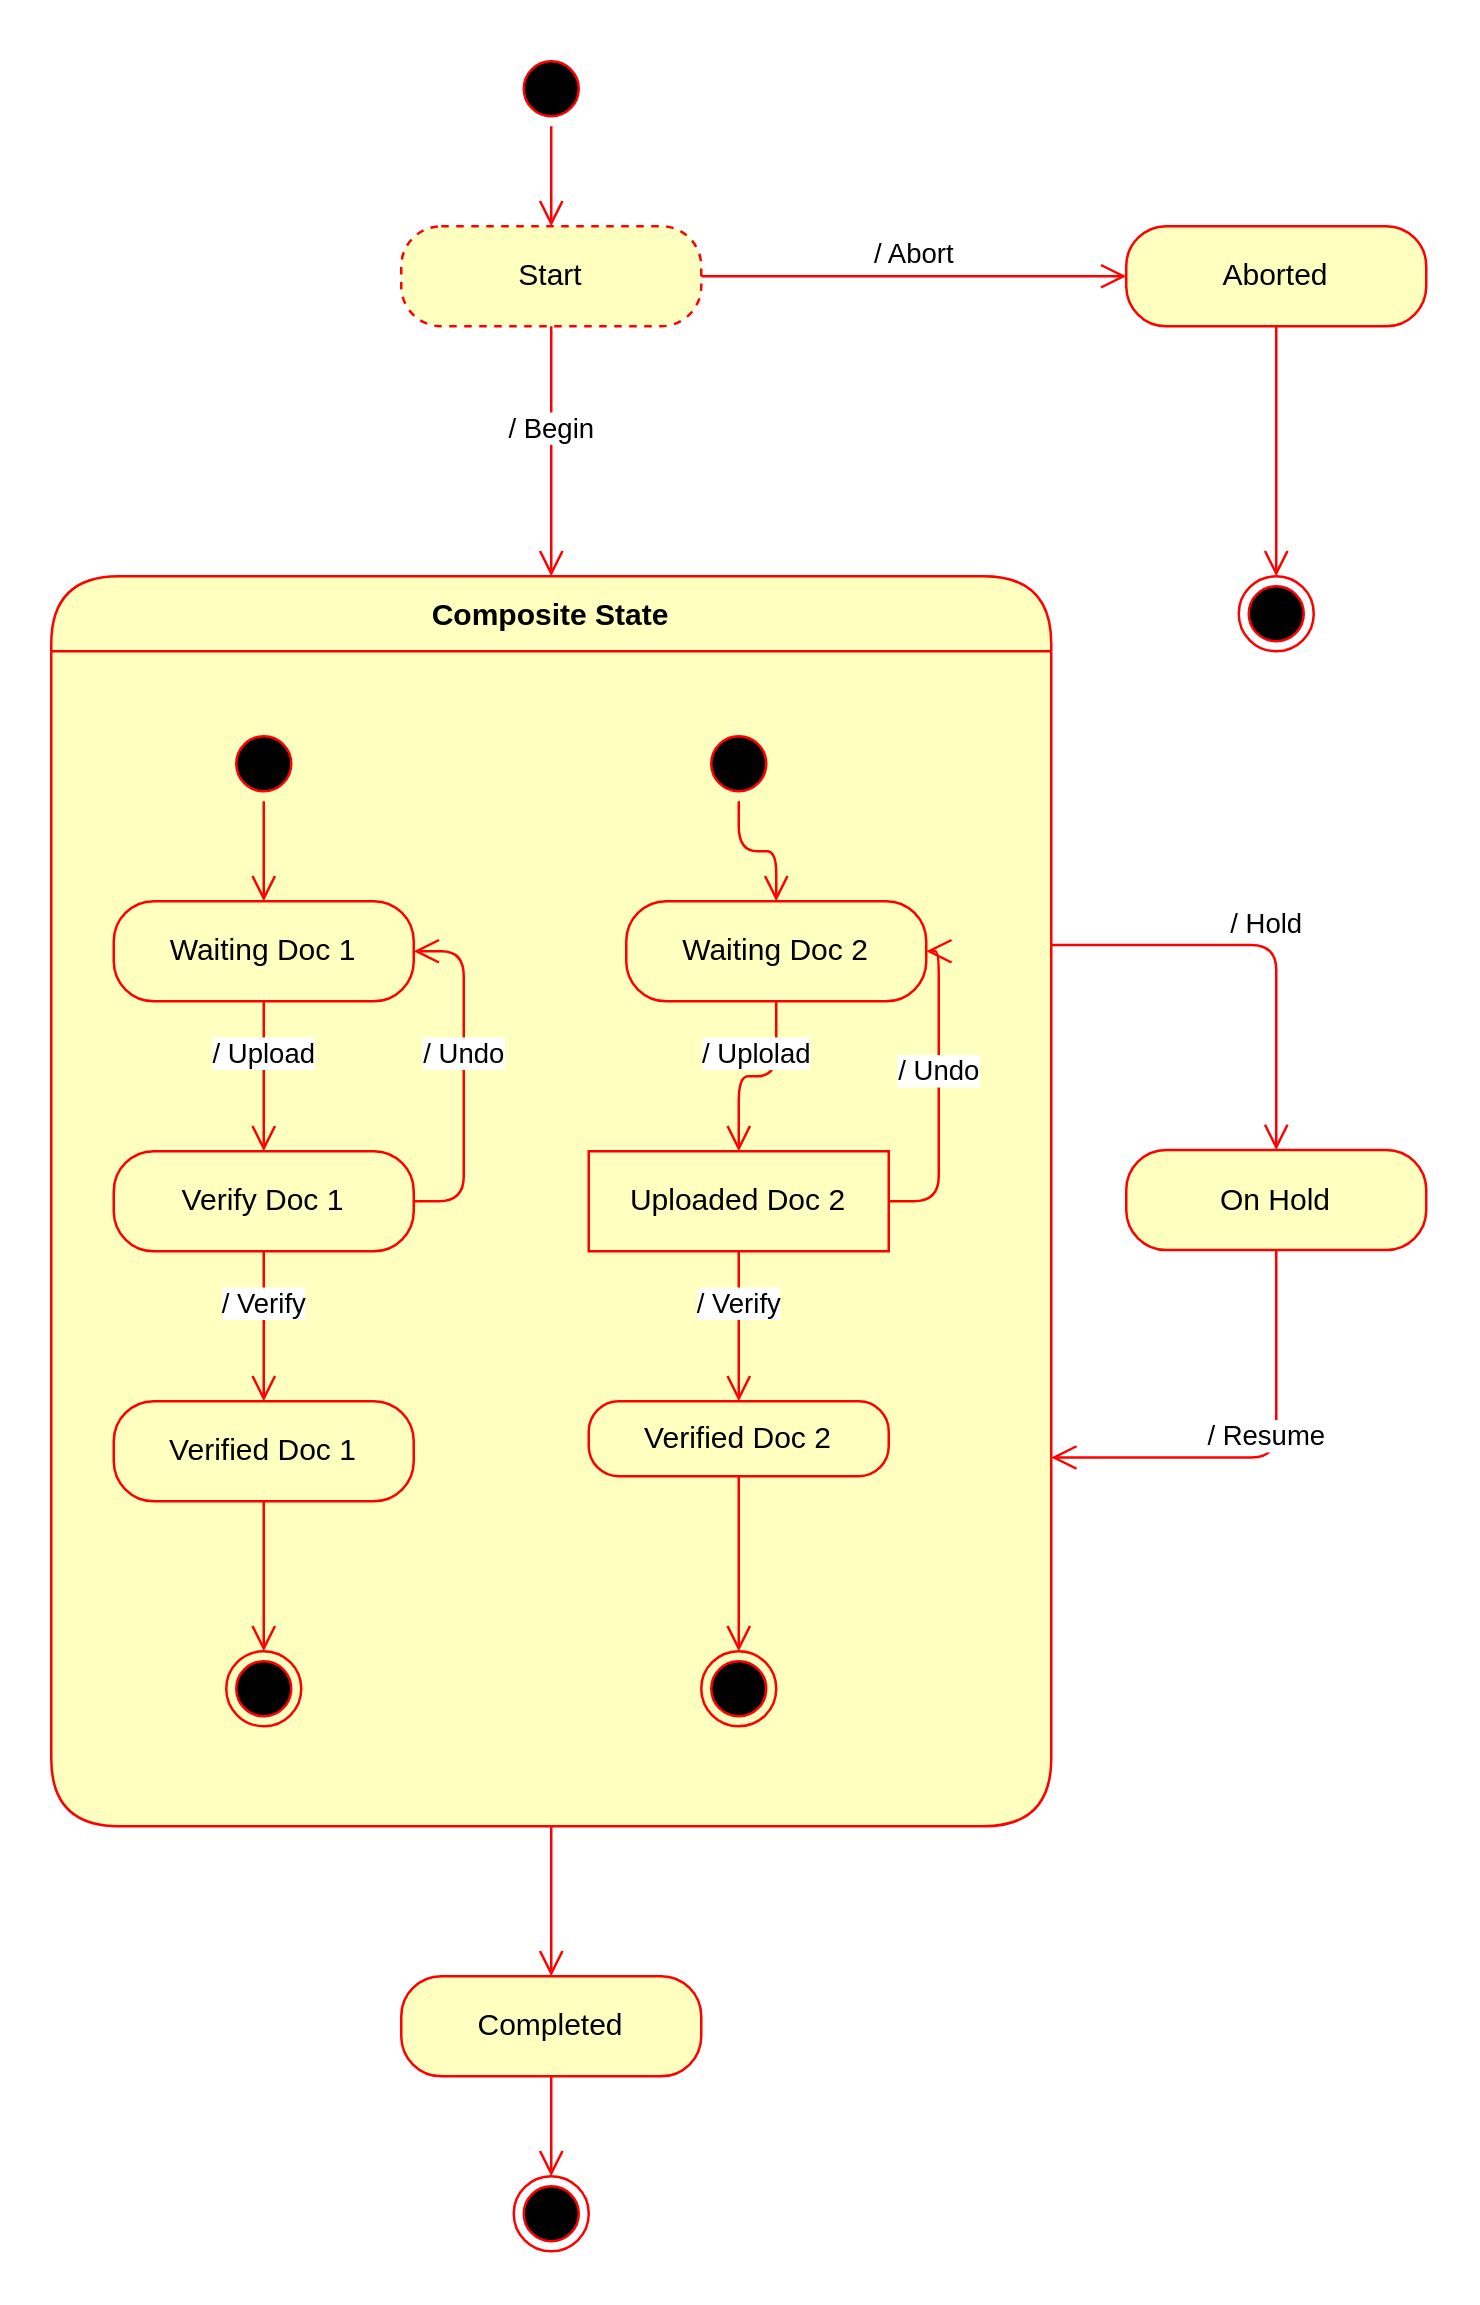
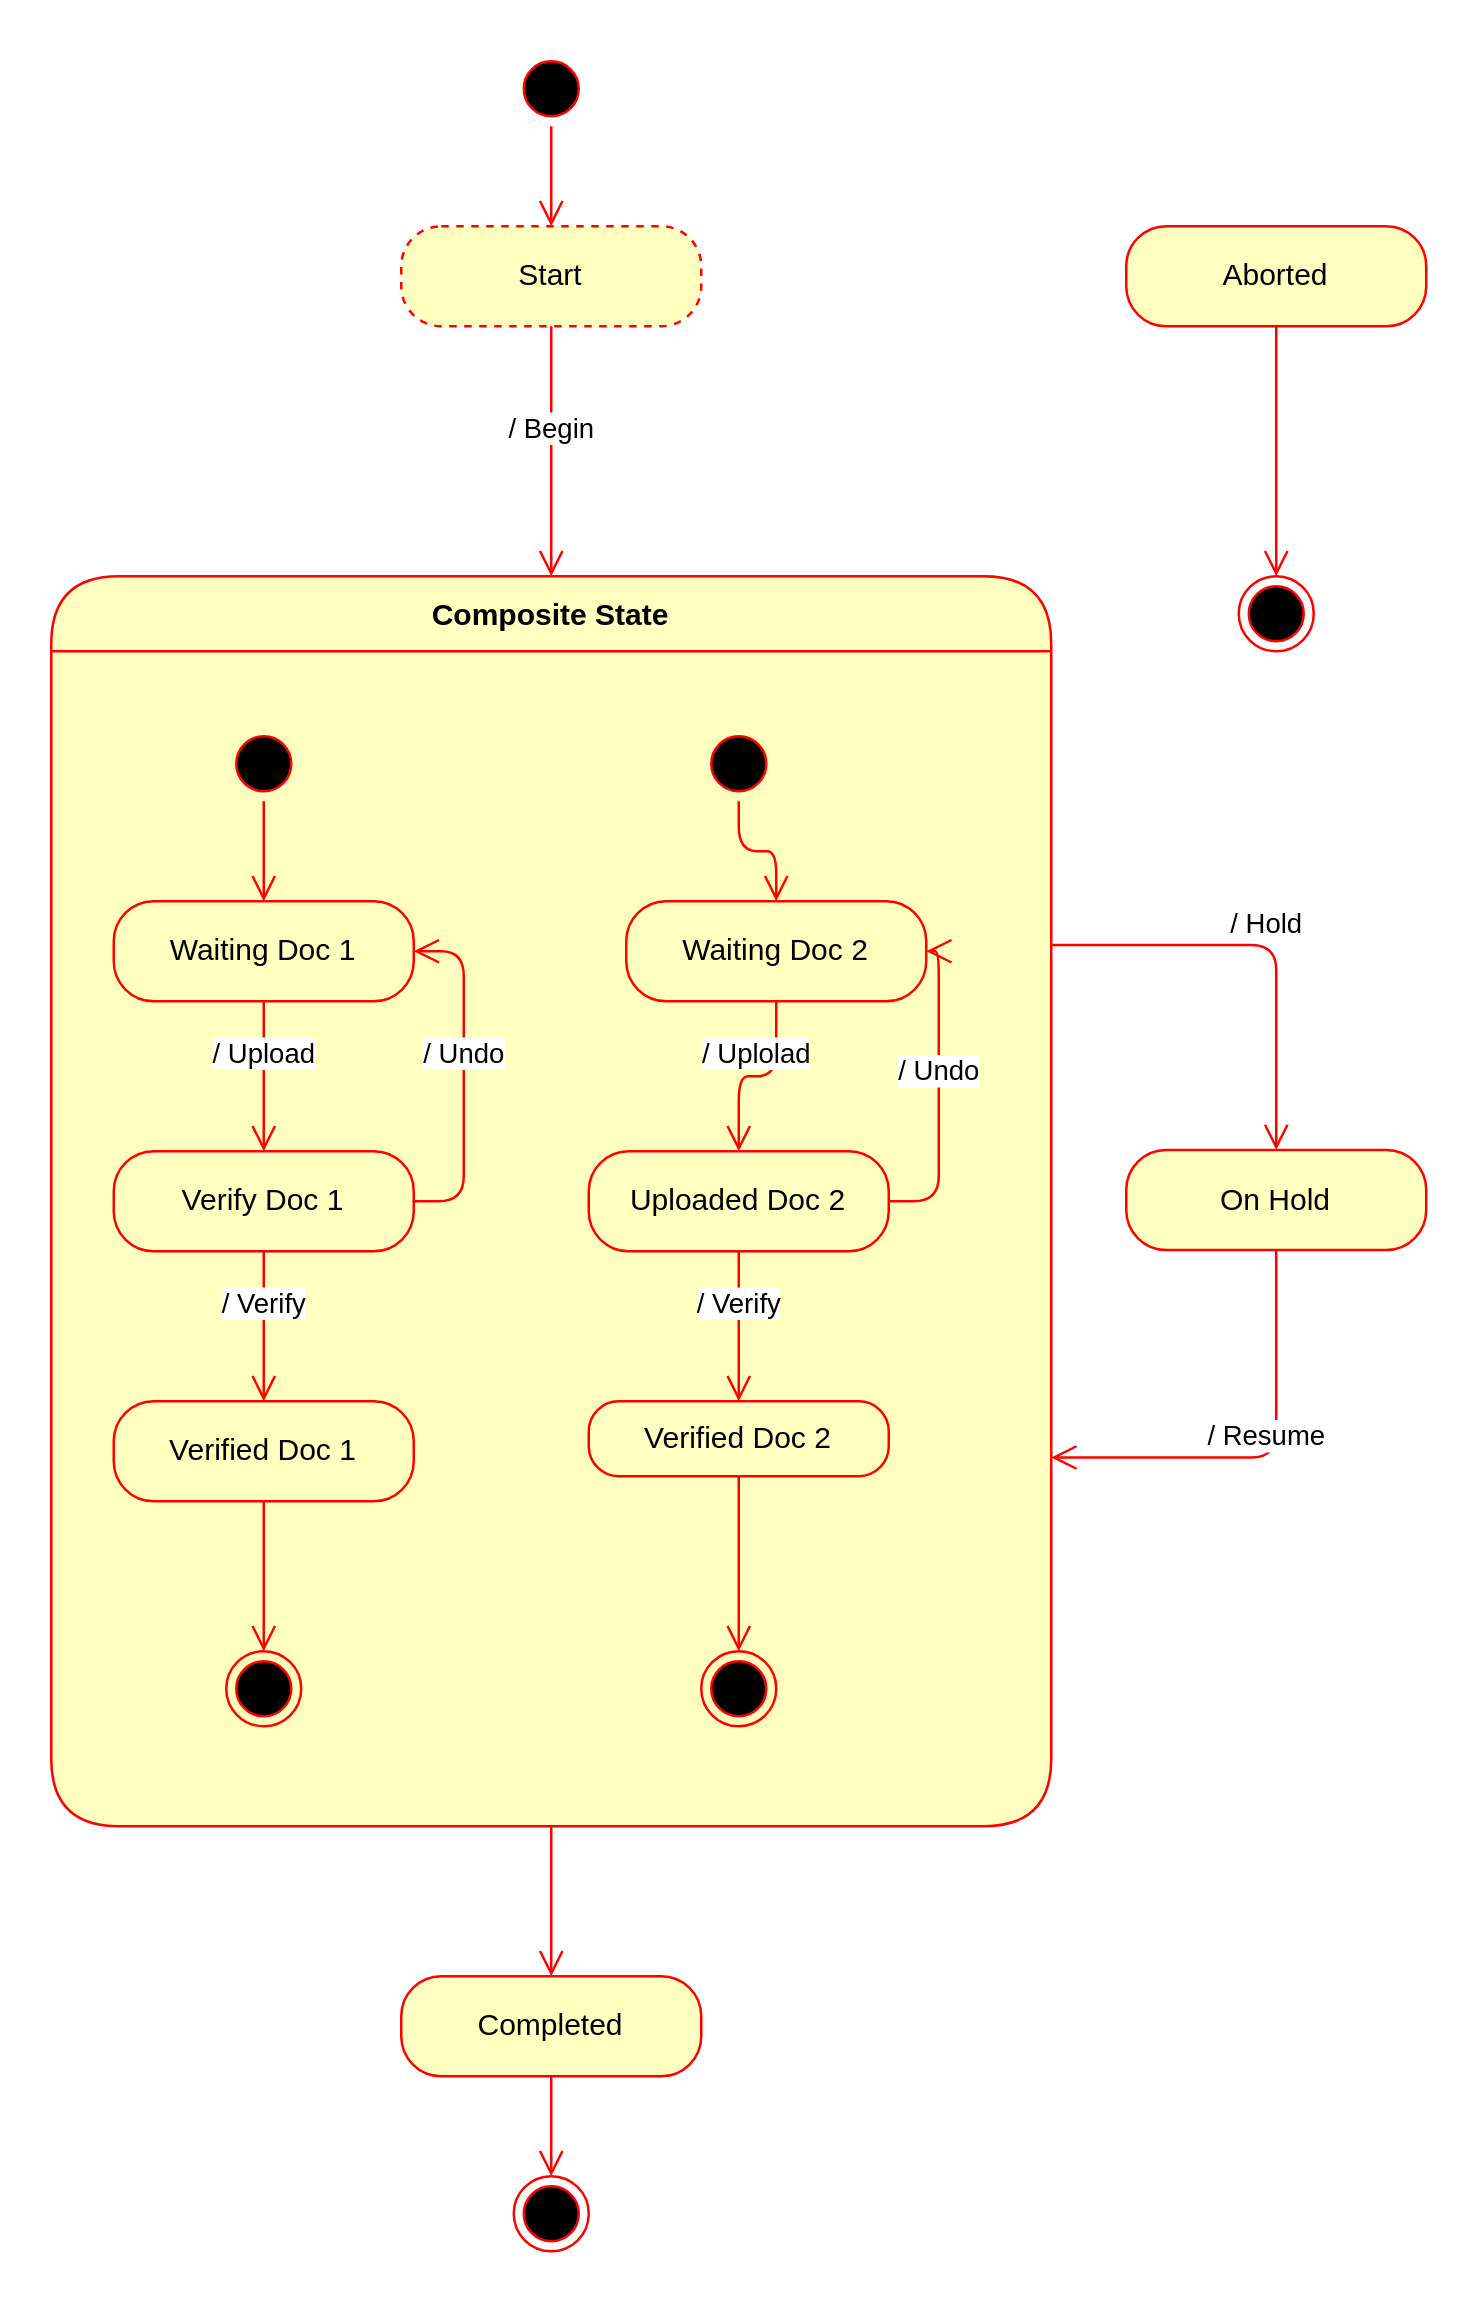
(910, 276) -> none
(739, 1201) -> (739, 1201)
